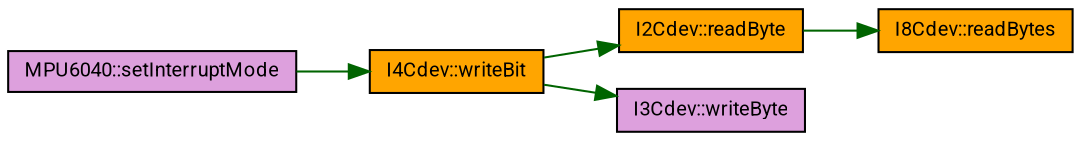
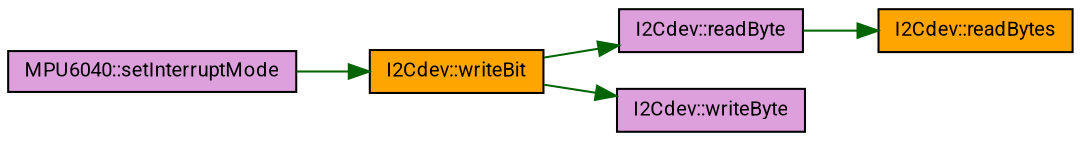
(711, 31) -> (711, 31)
(976, 31) -> (976, 31)
(457, 72) -> (457, 72)
(711, 110) -> (711, 110)
